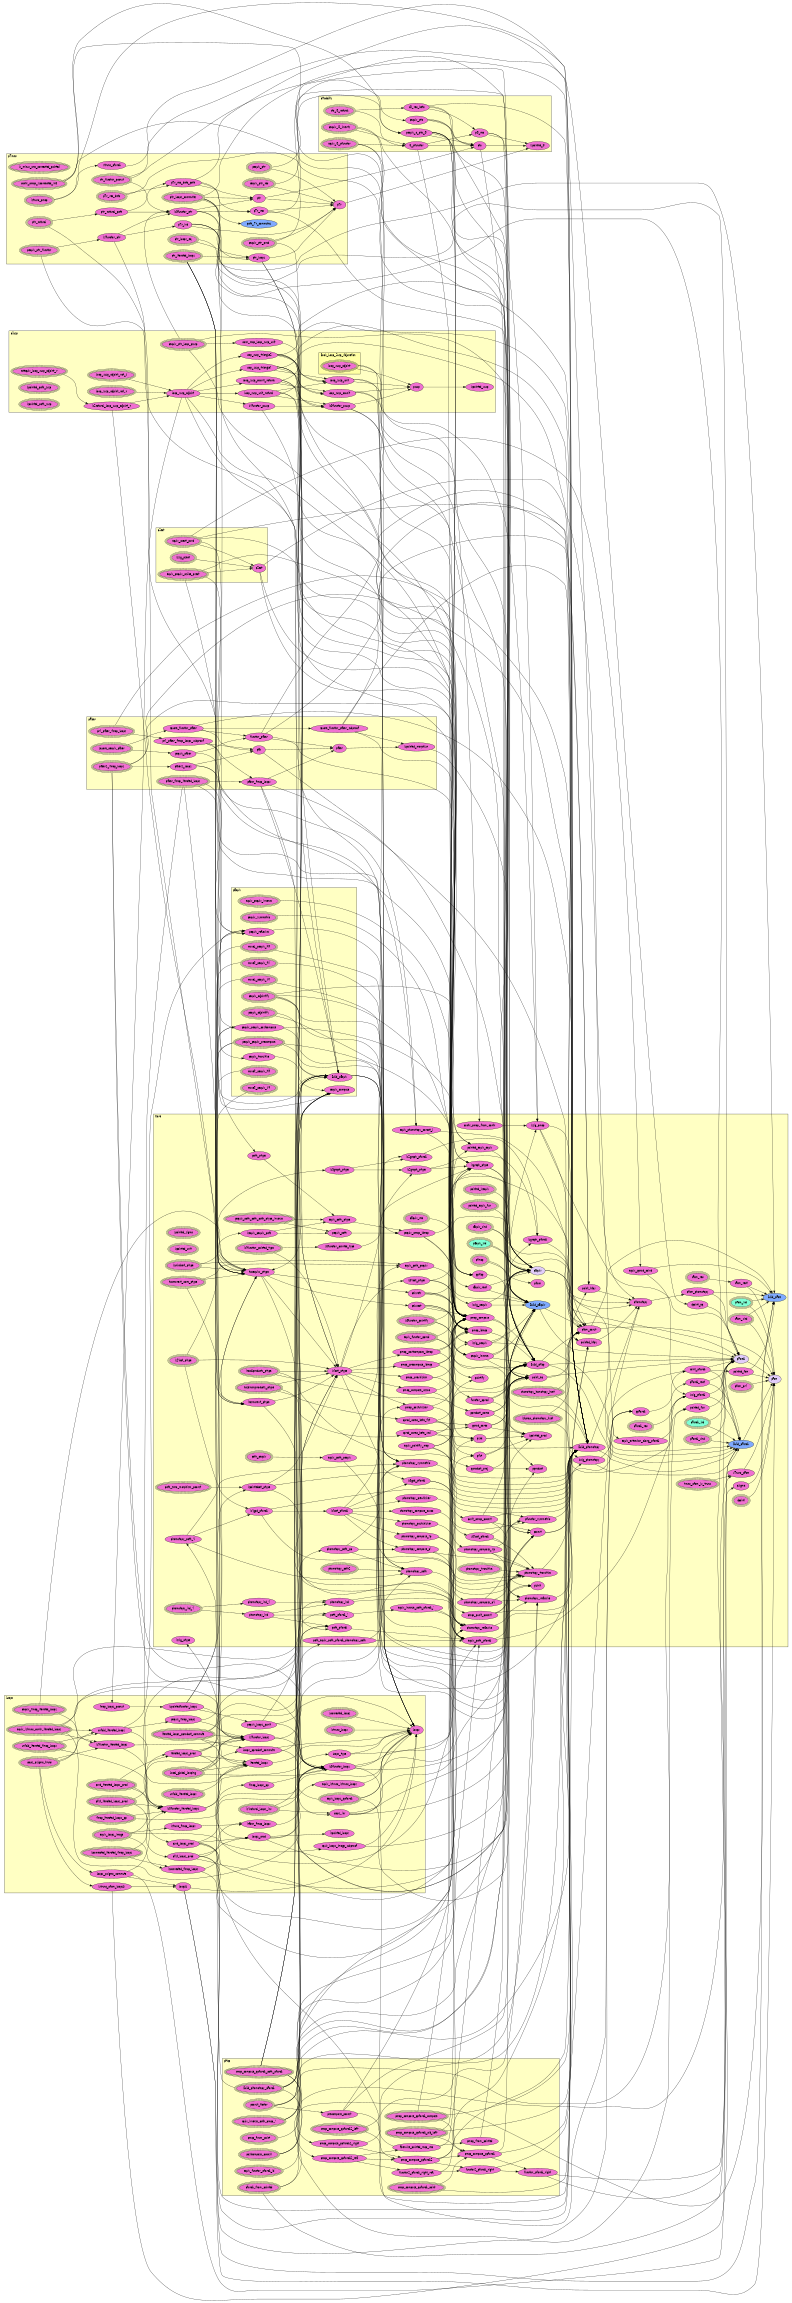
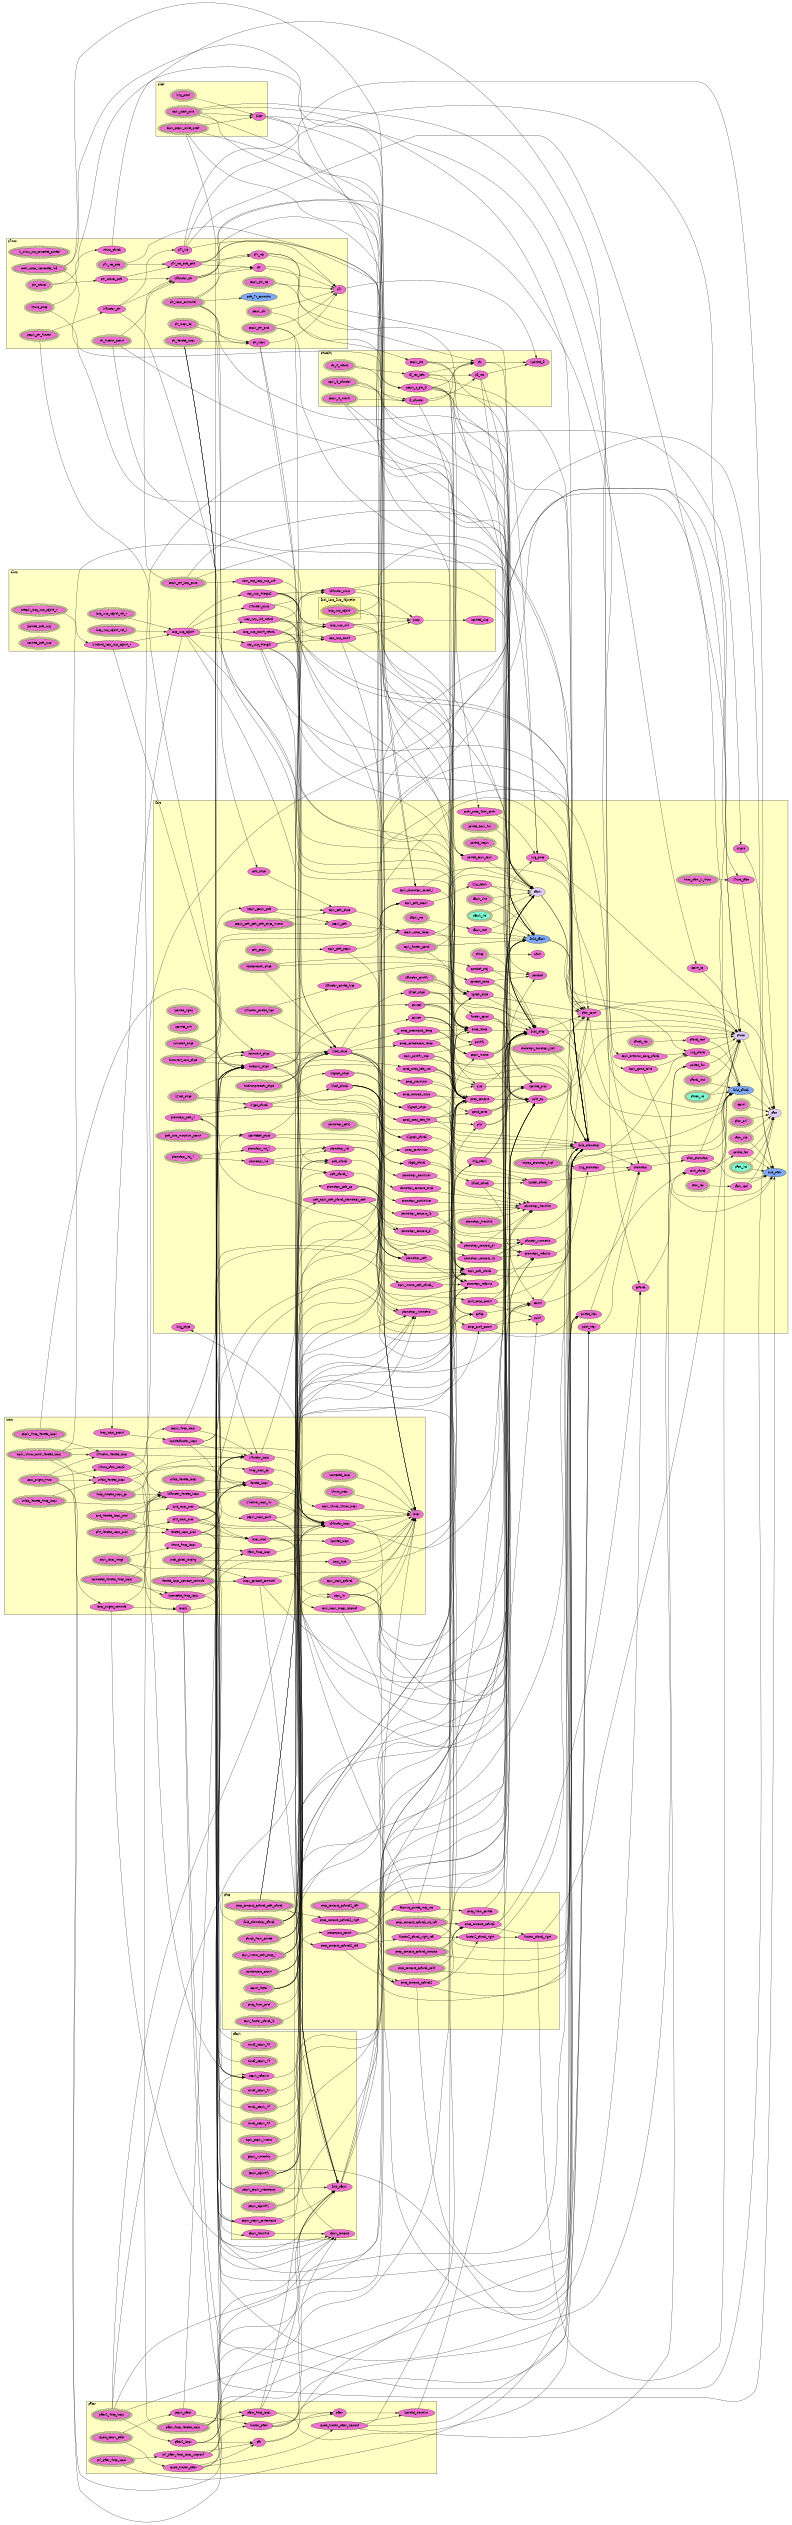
(112, 406) -> (112, 645)
(502, 671) -> (491, 782)
(512, 1185) -> (522, 1065)
none -> (313, 1393)
